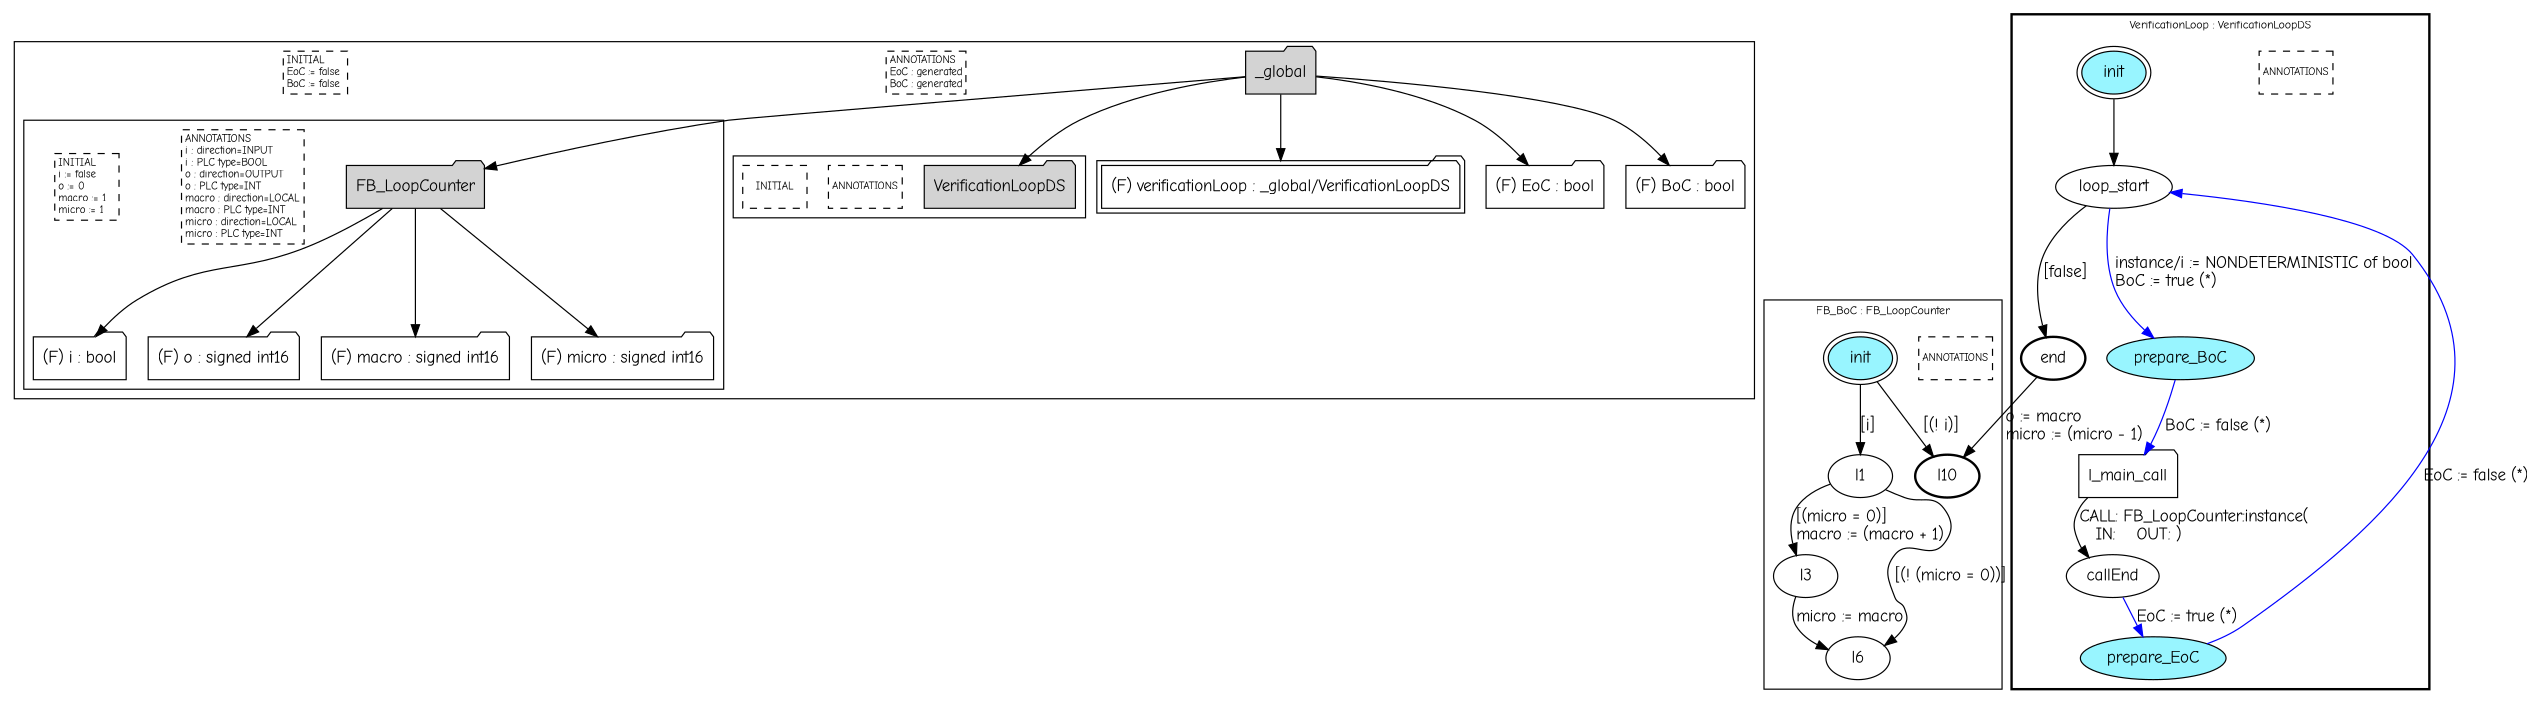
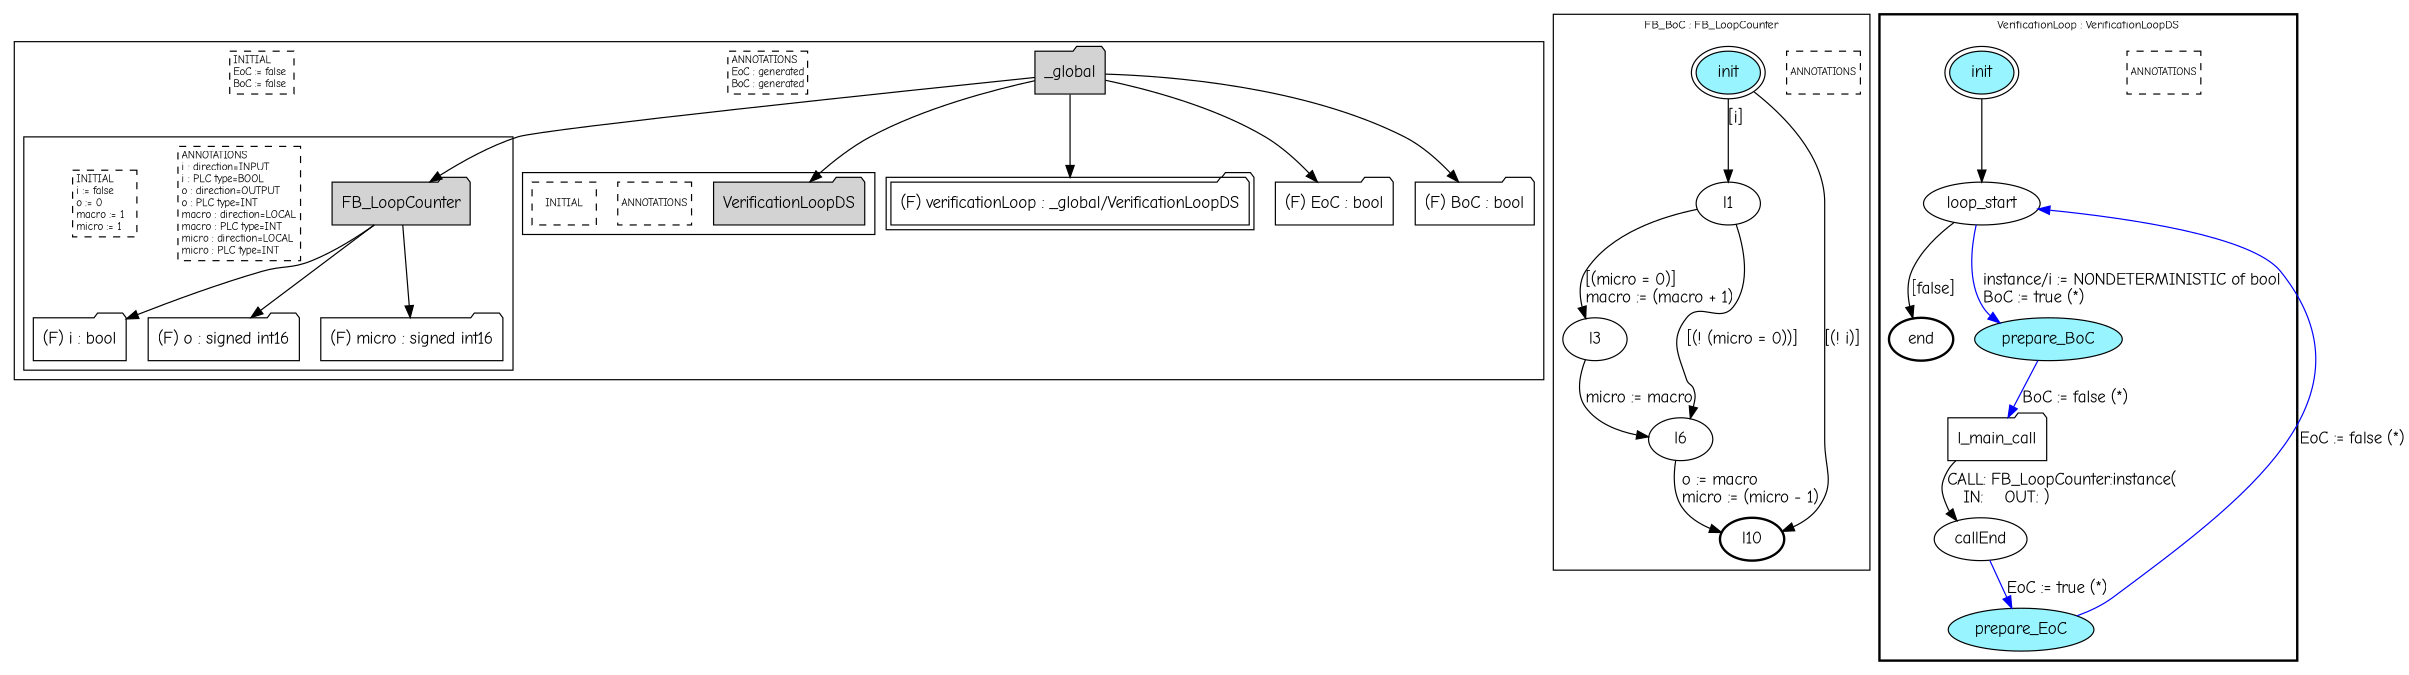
(415, 358) -> none
(1995, 423) -> (1679, 502)
